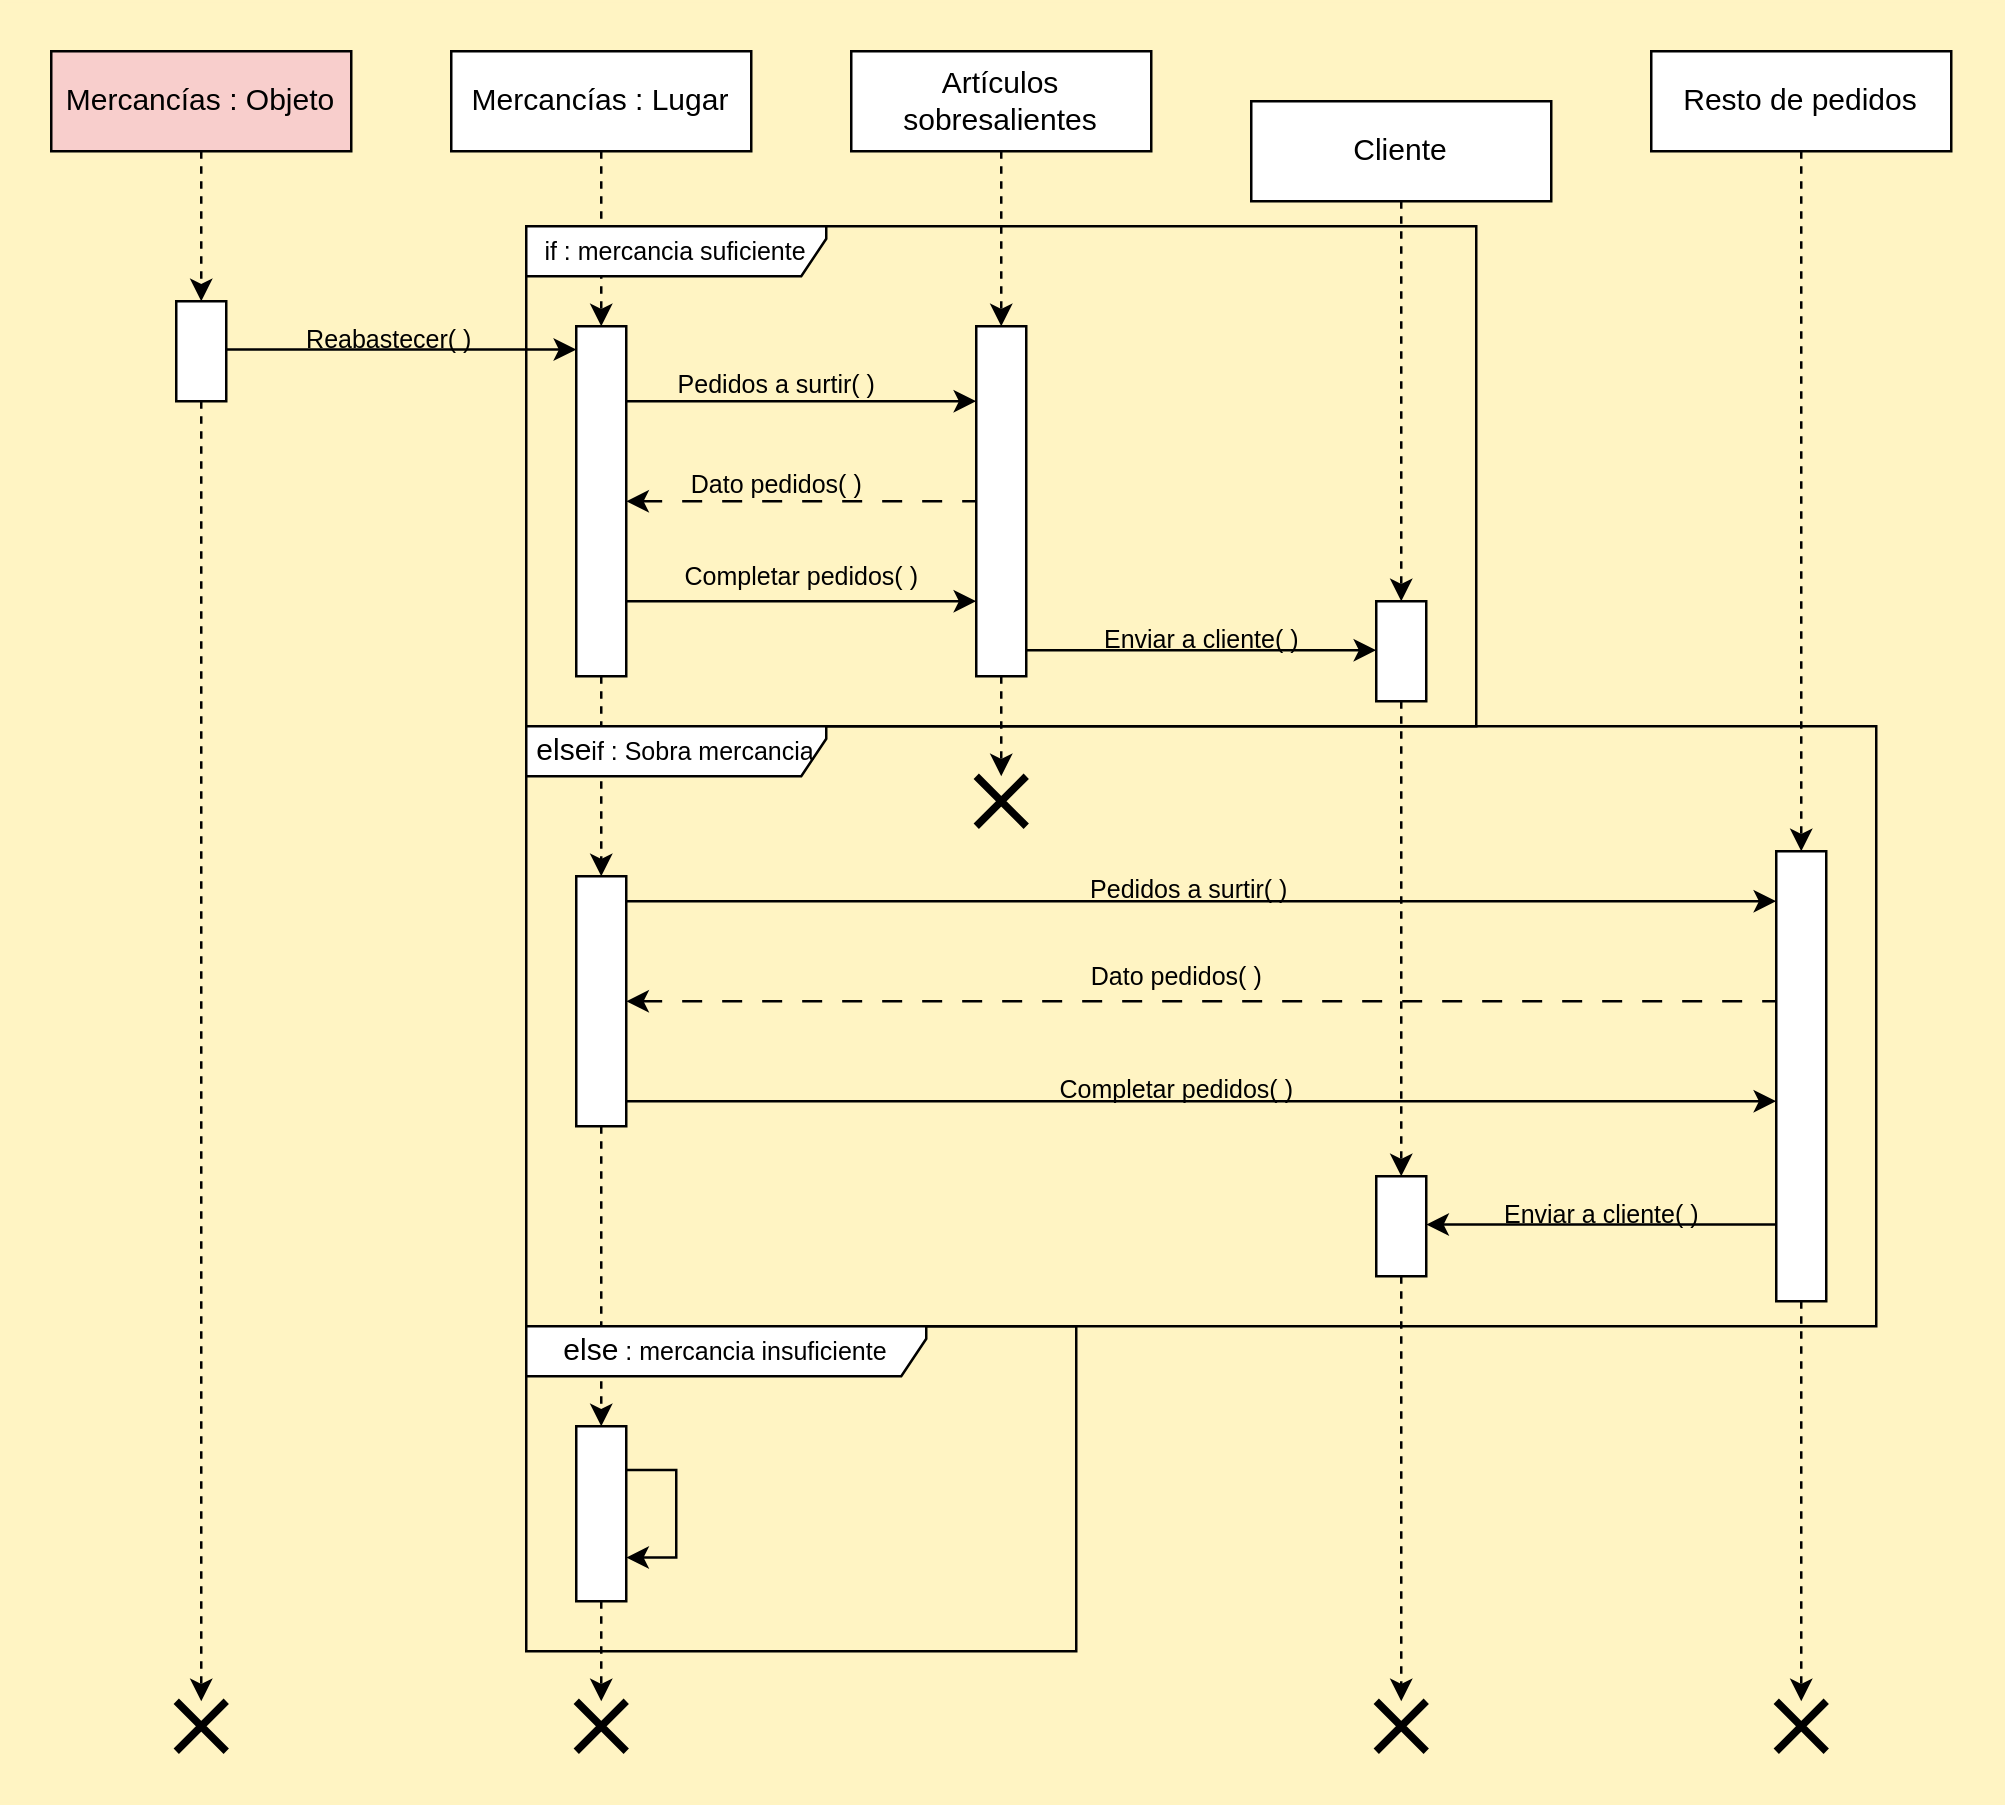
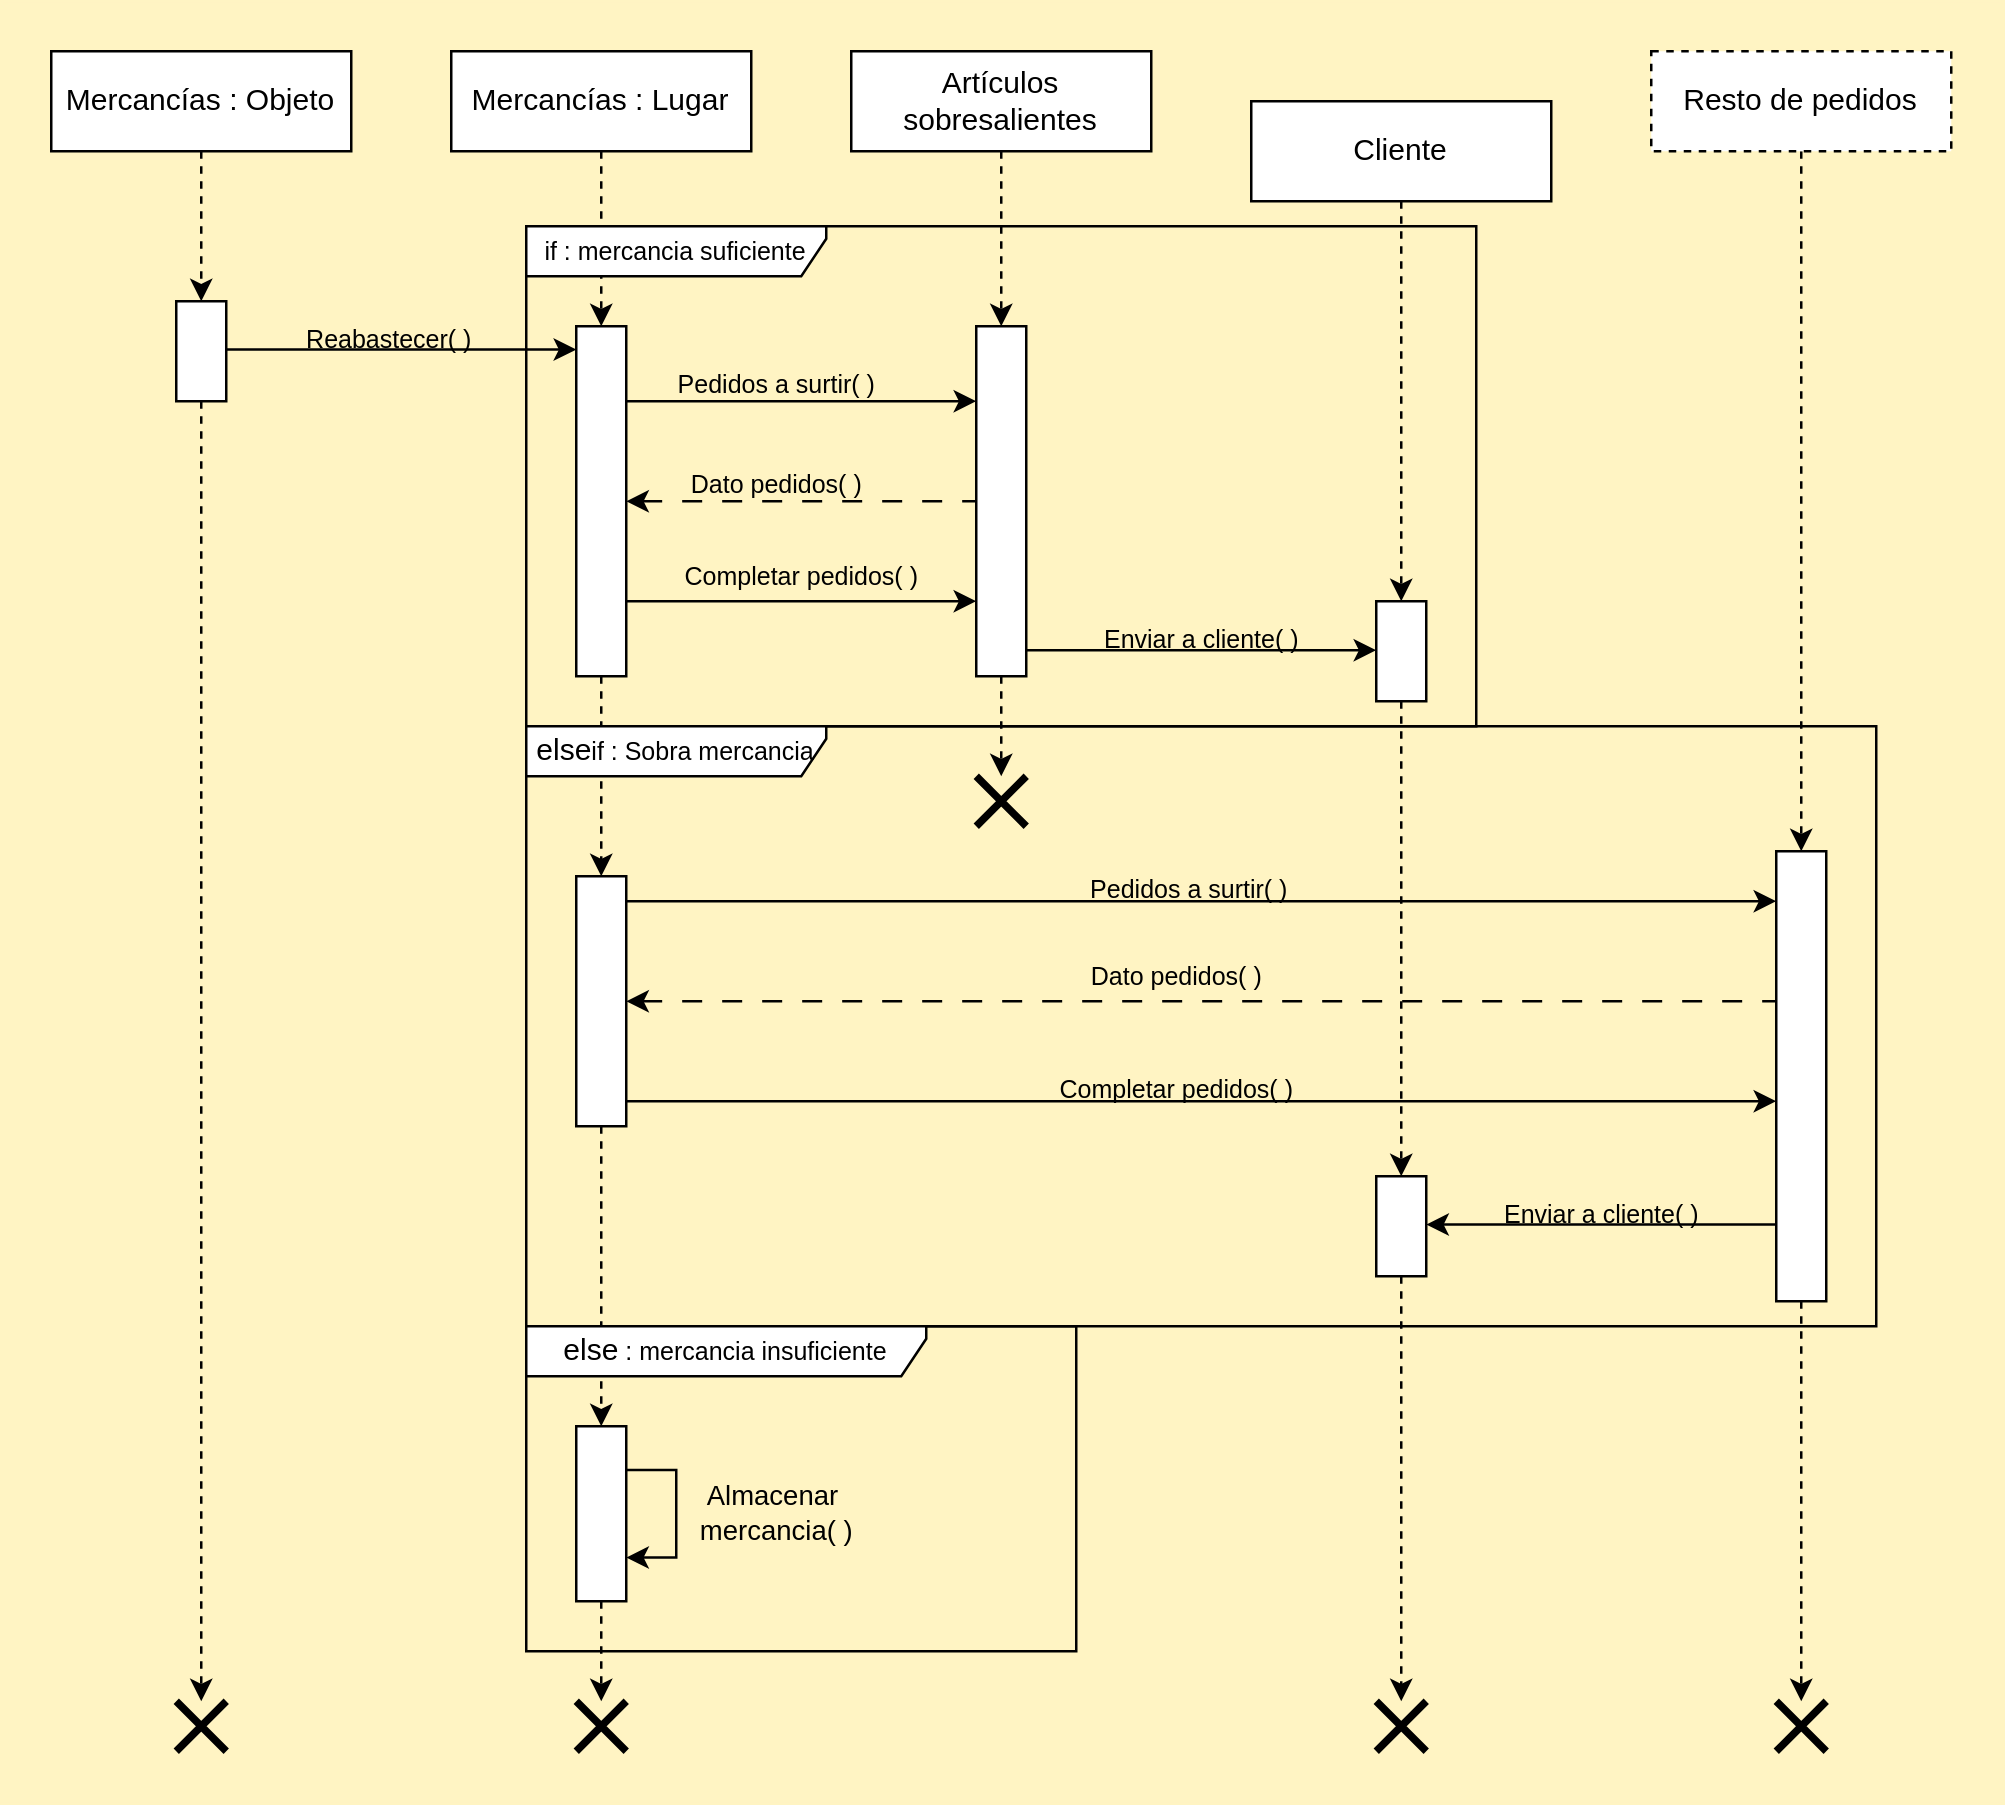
(201, 101) -> (201, 101)
(1801, 101) -> (1801, 101)
none -> (776, 1514)
